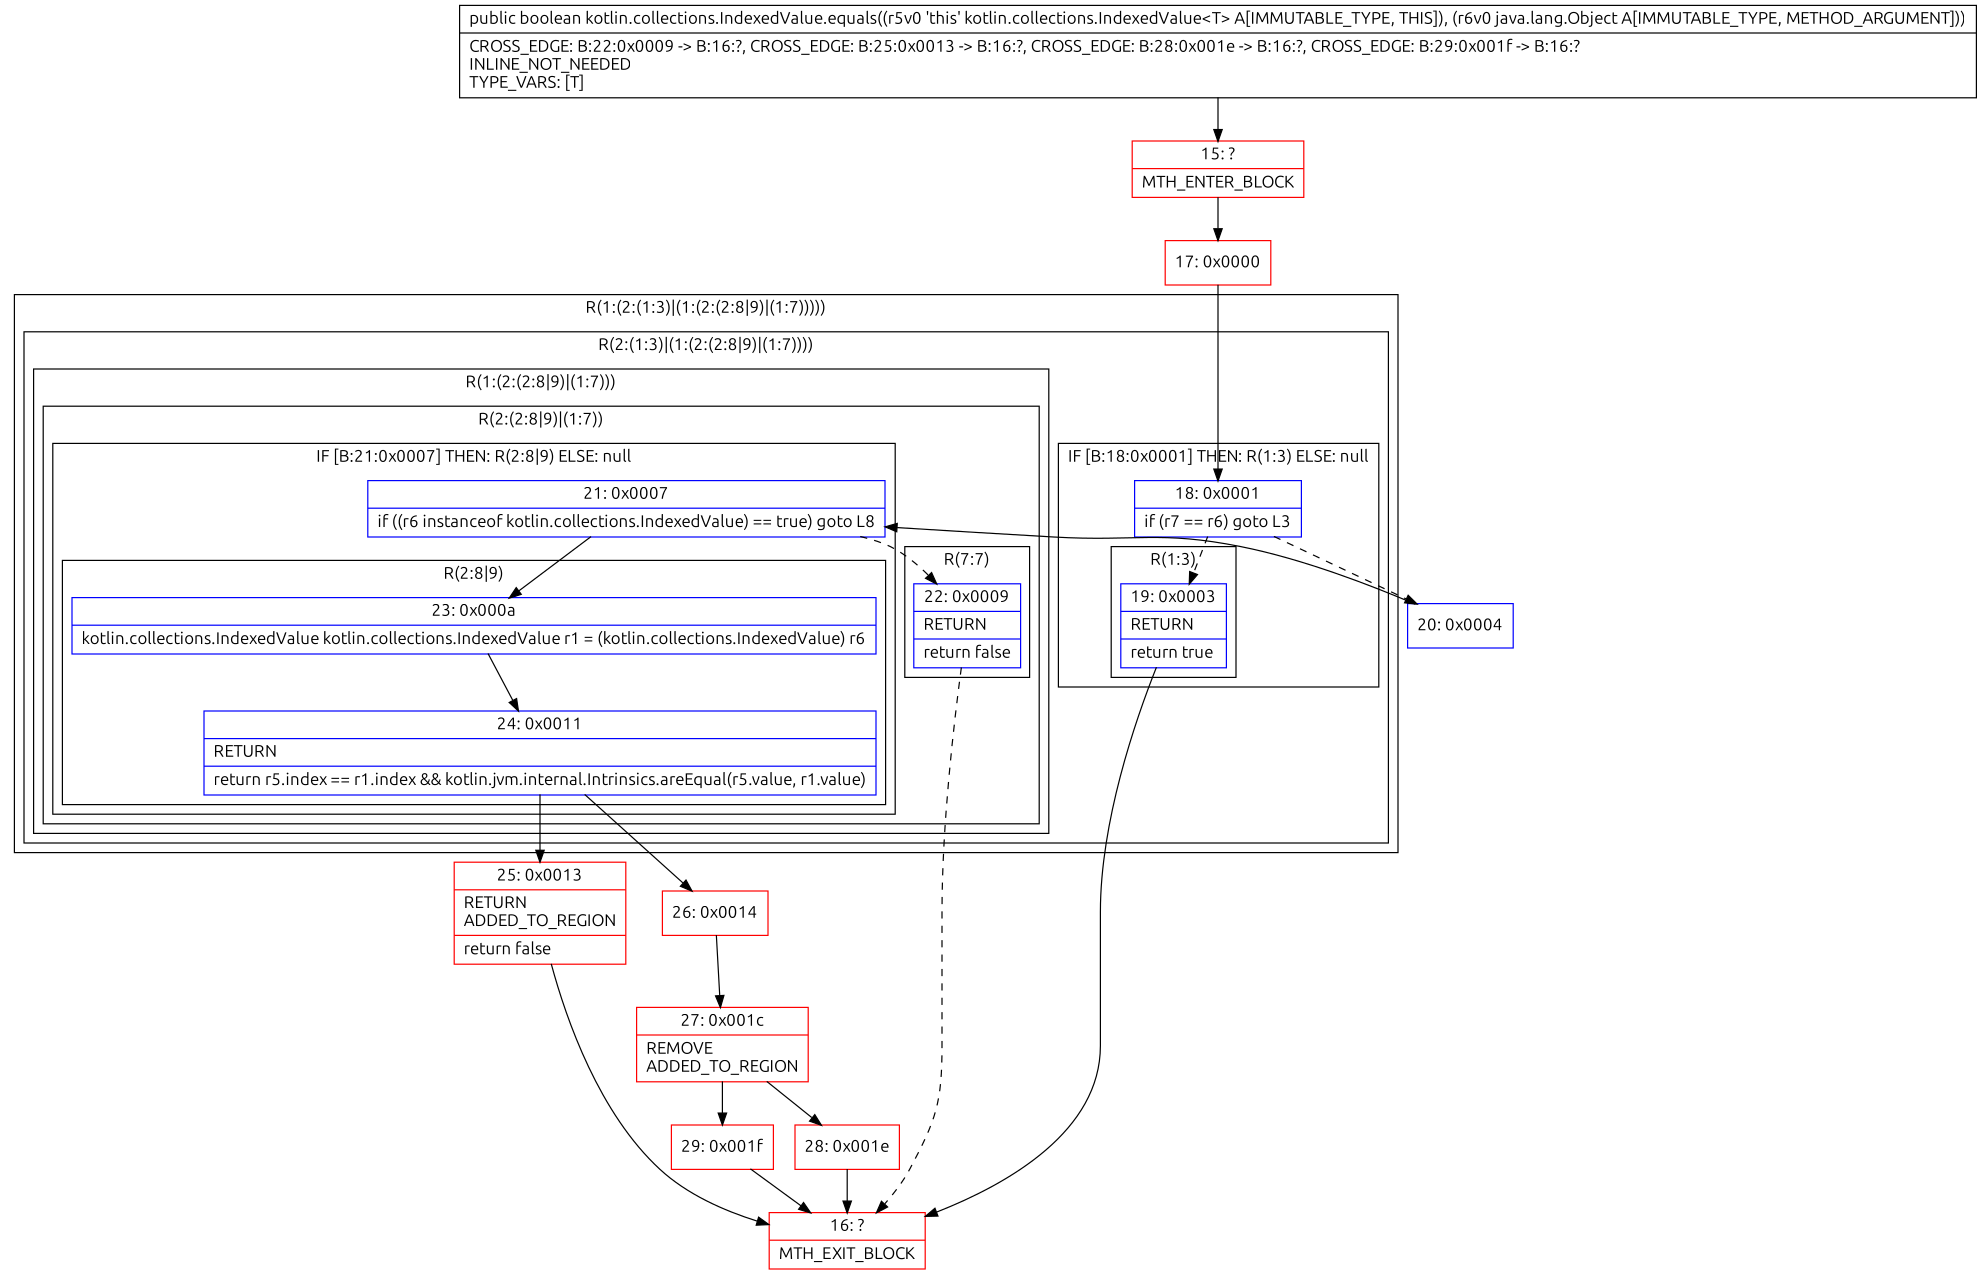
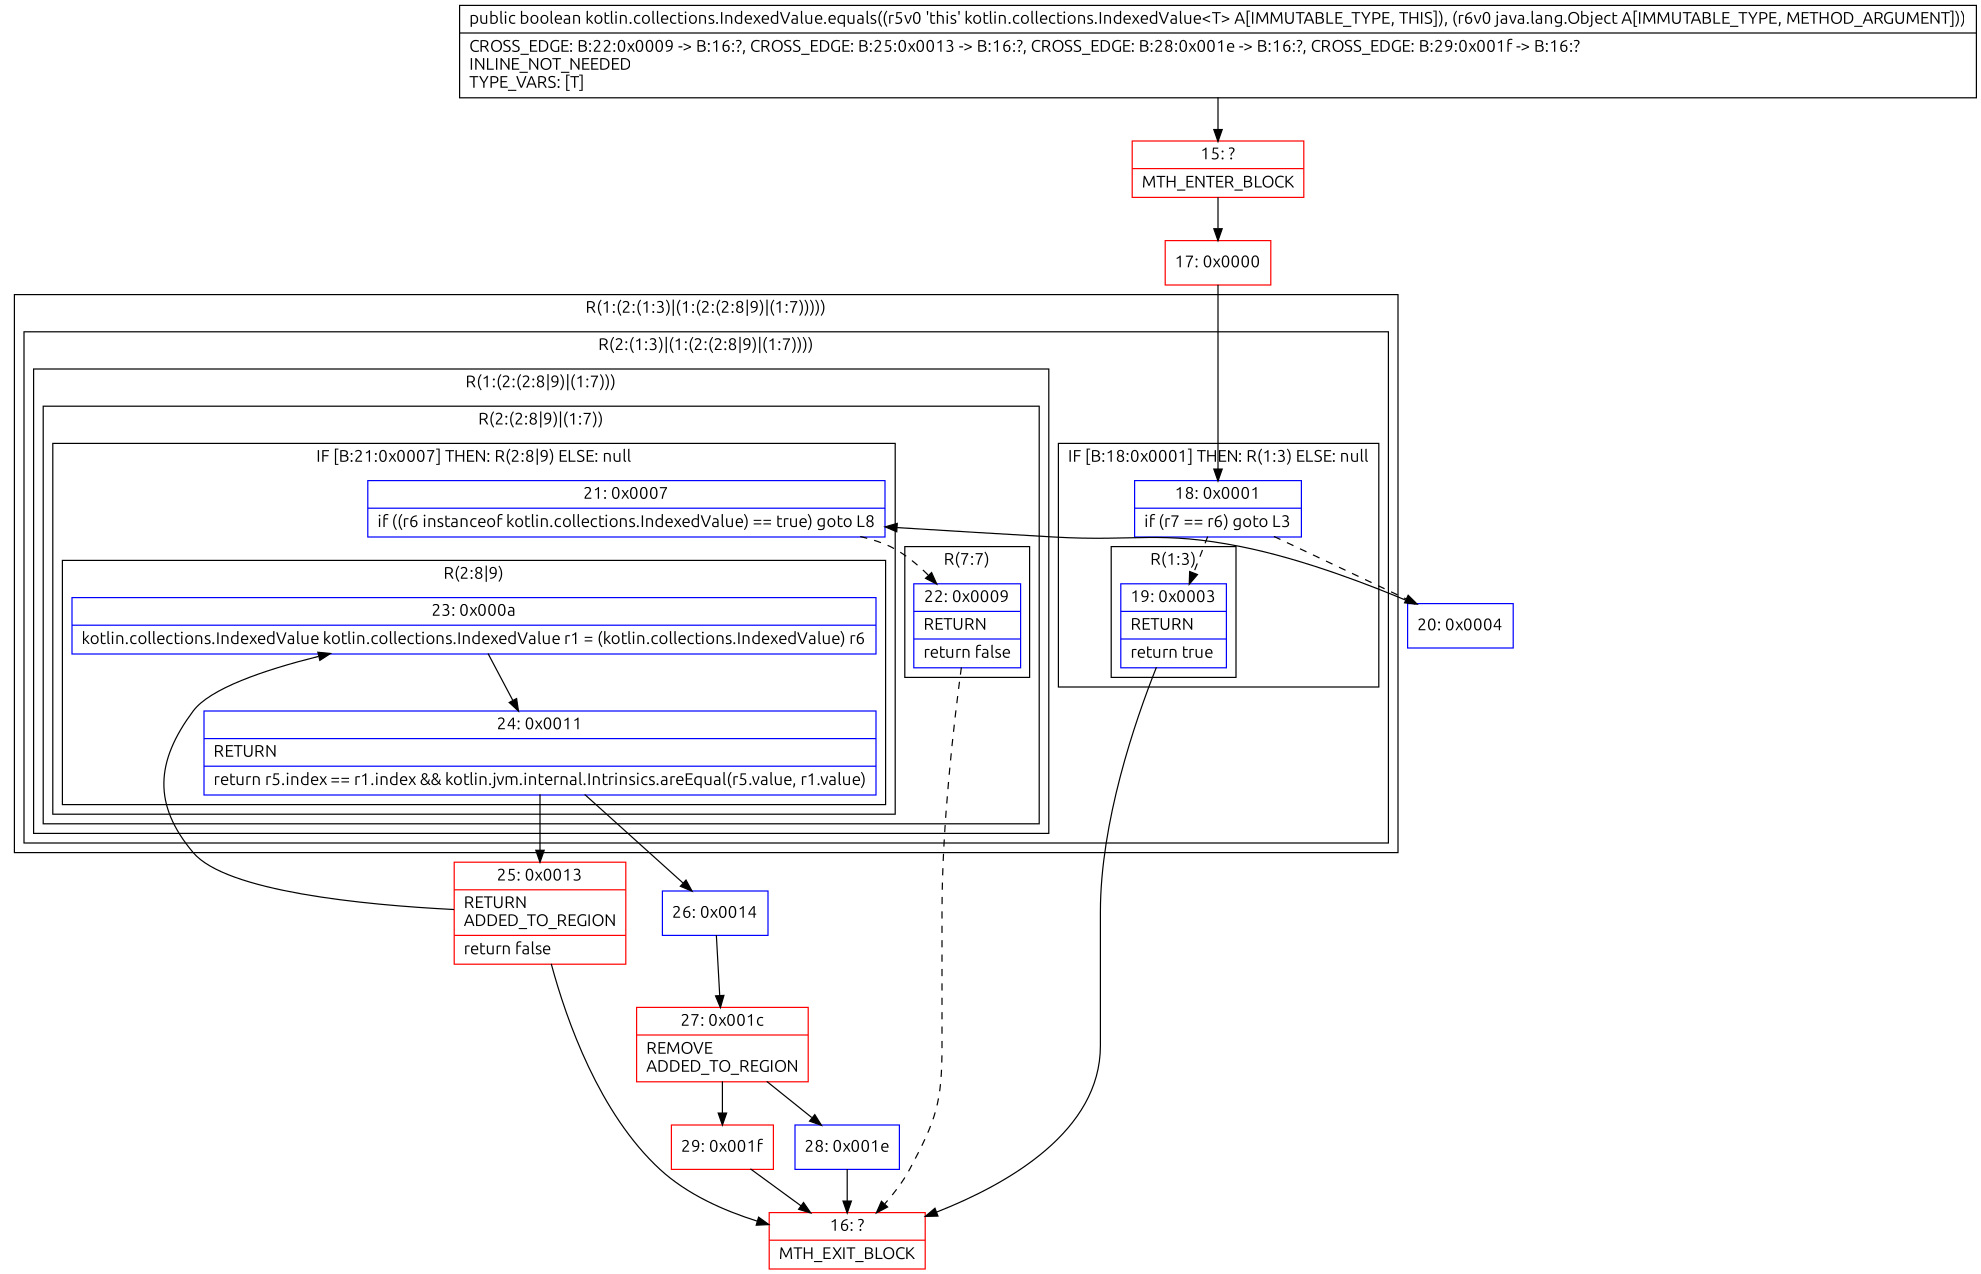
(550, 568) -> (206, 863)
(715, 913) -> (715, 913)
(847, 1147) -> (847, 1147)
